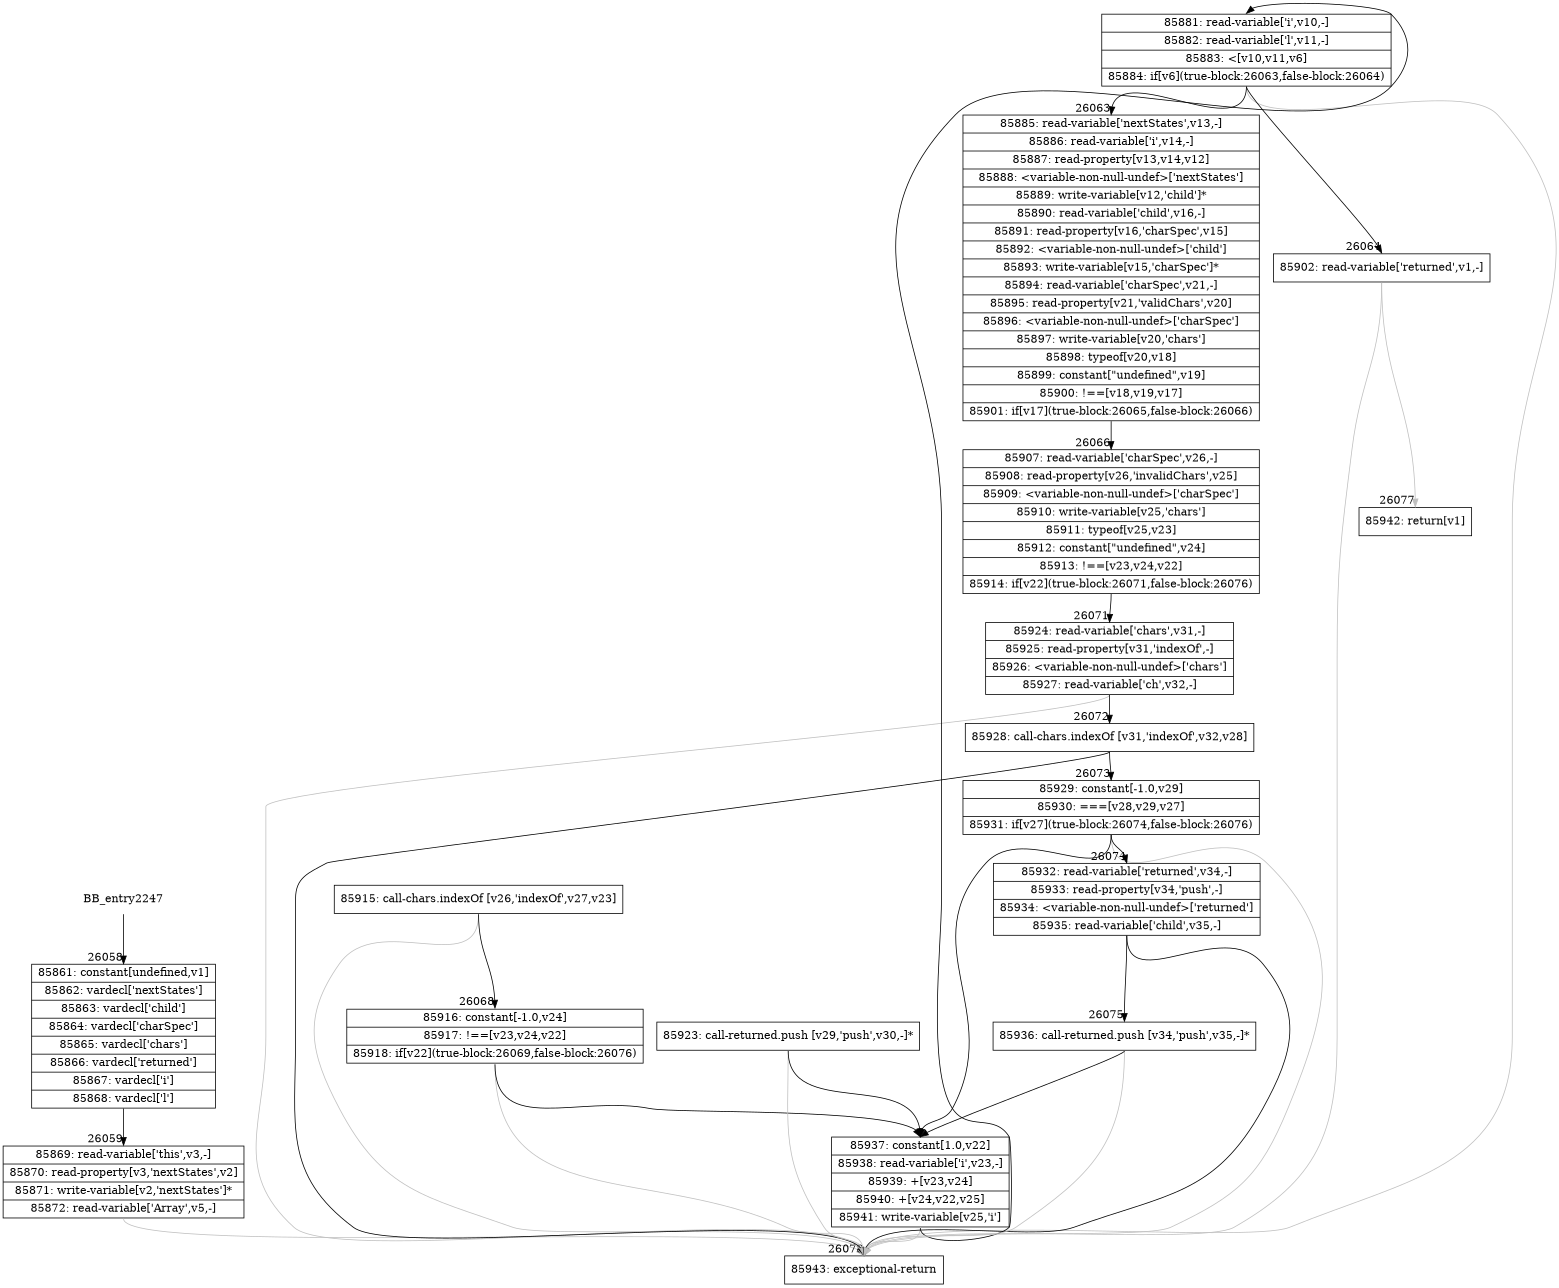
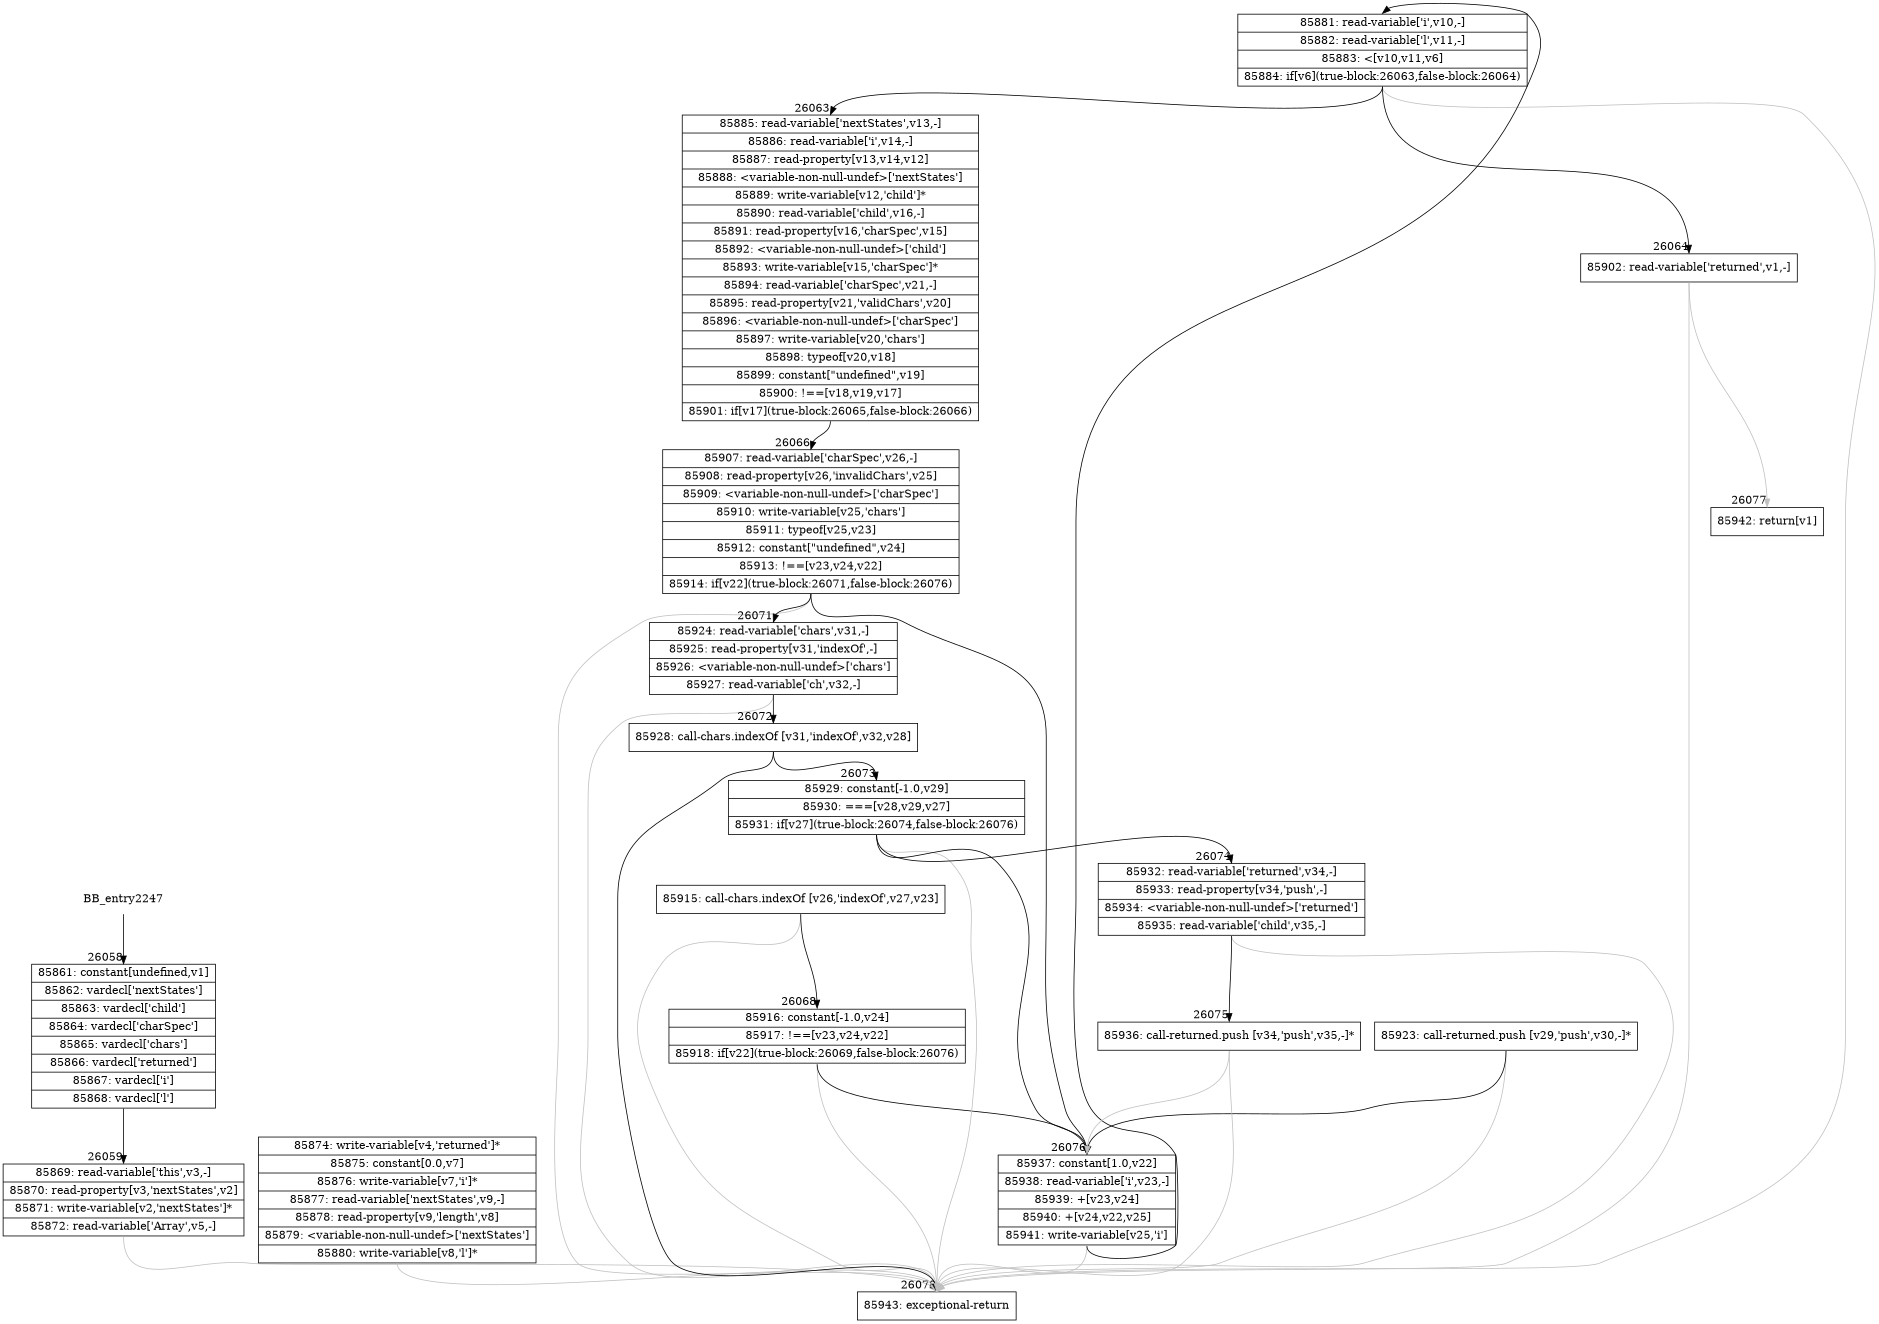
none -> (1046, 793)
none -> (558, 1017)
(1026, 1092) -> (1162, 1102)
(1224, 1161) -> (1589, 1179)
none -> (397, 1200)
